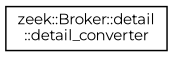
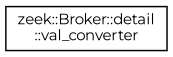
(86, 29) -> (86, 29)
